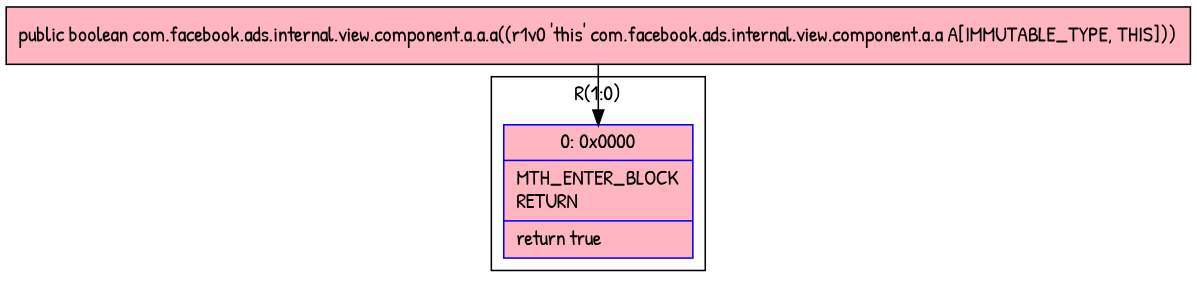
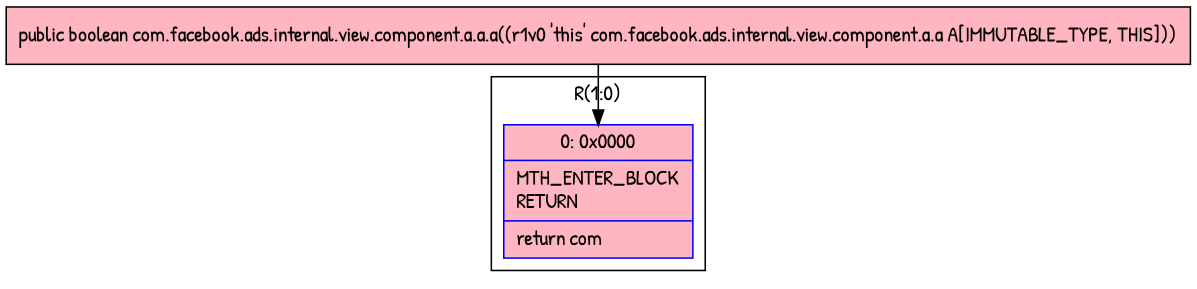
(559, 239) -> (560, 239)
